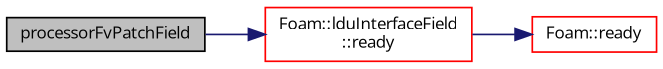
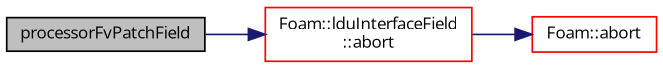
(369, 34) -> (369, 34)
(594, 34) -> (594, 34)
